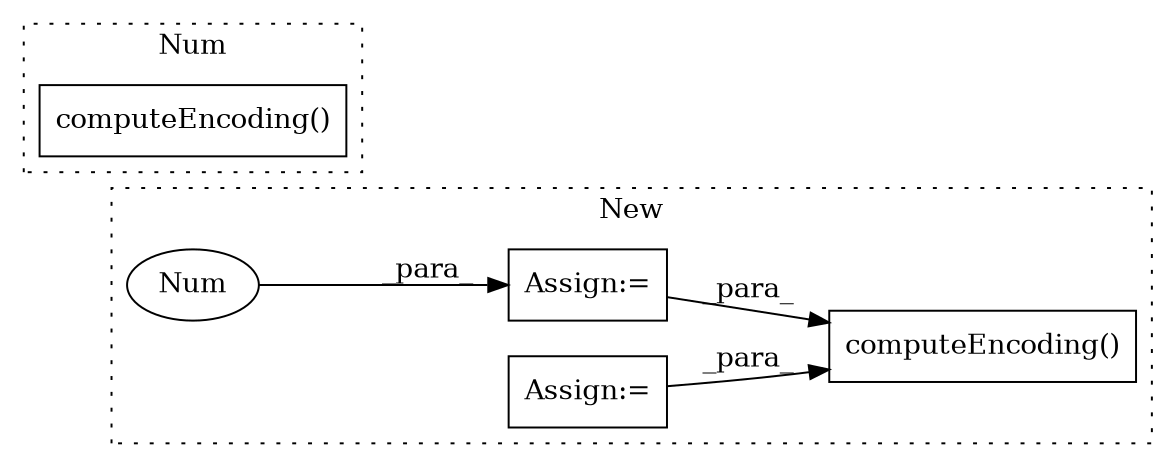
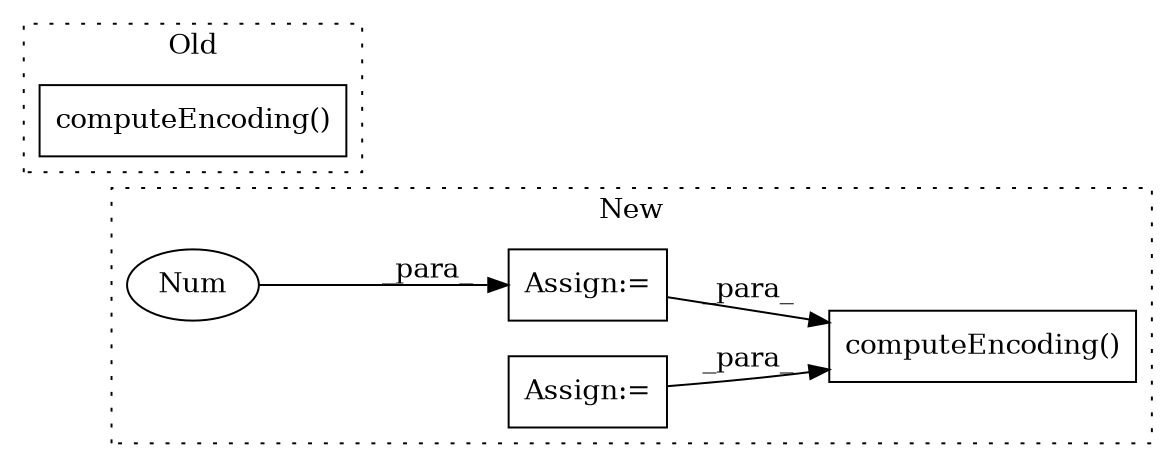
(193, 47) -> (193, 47)
